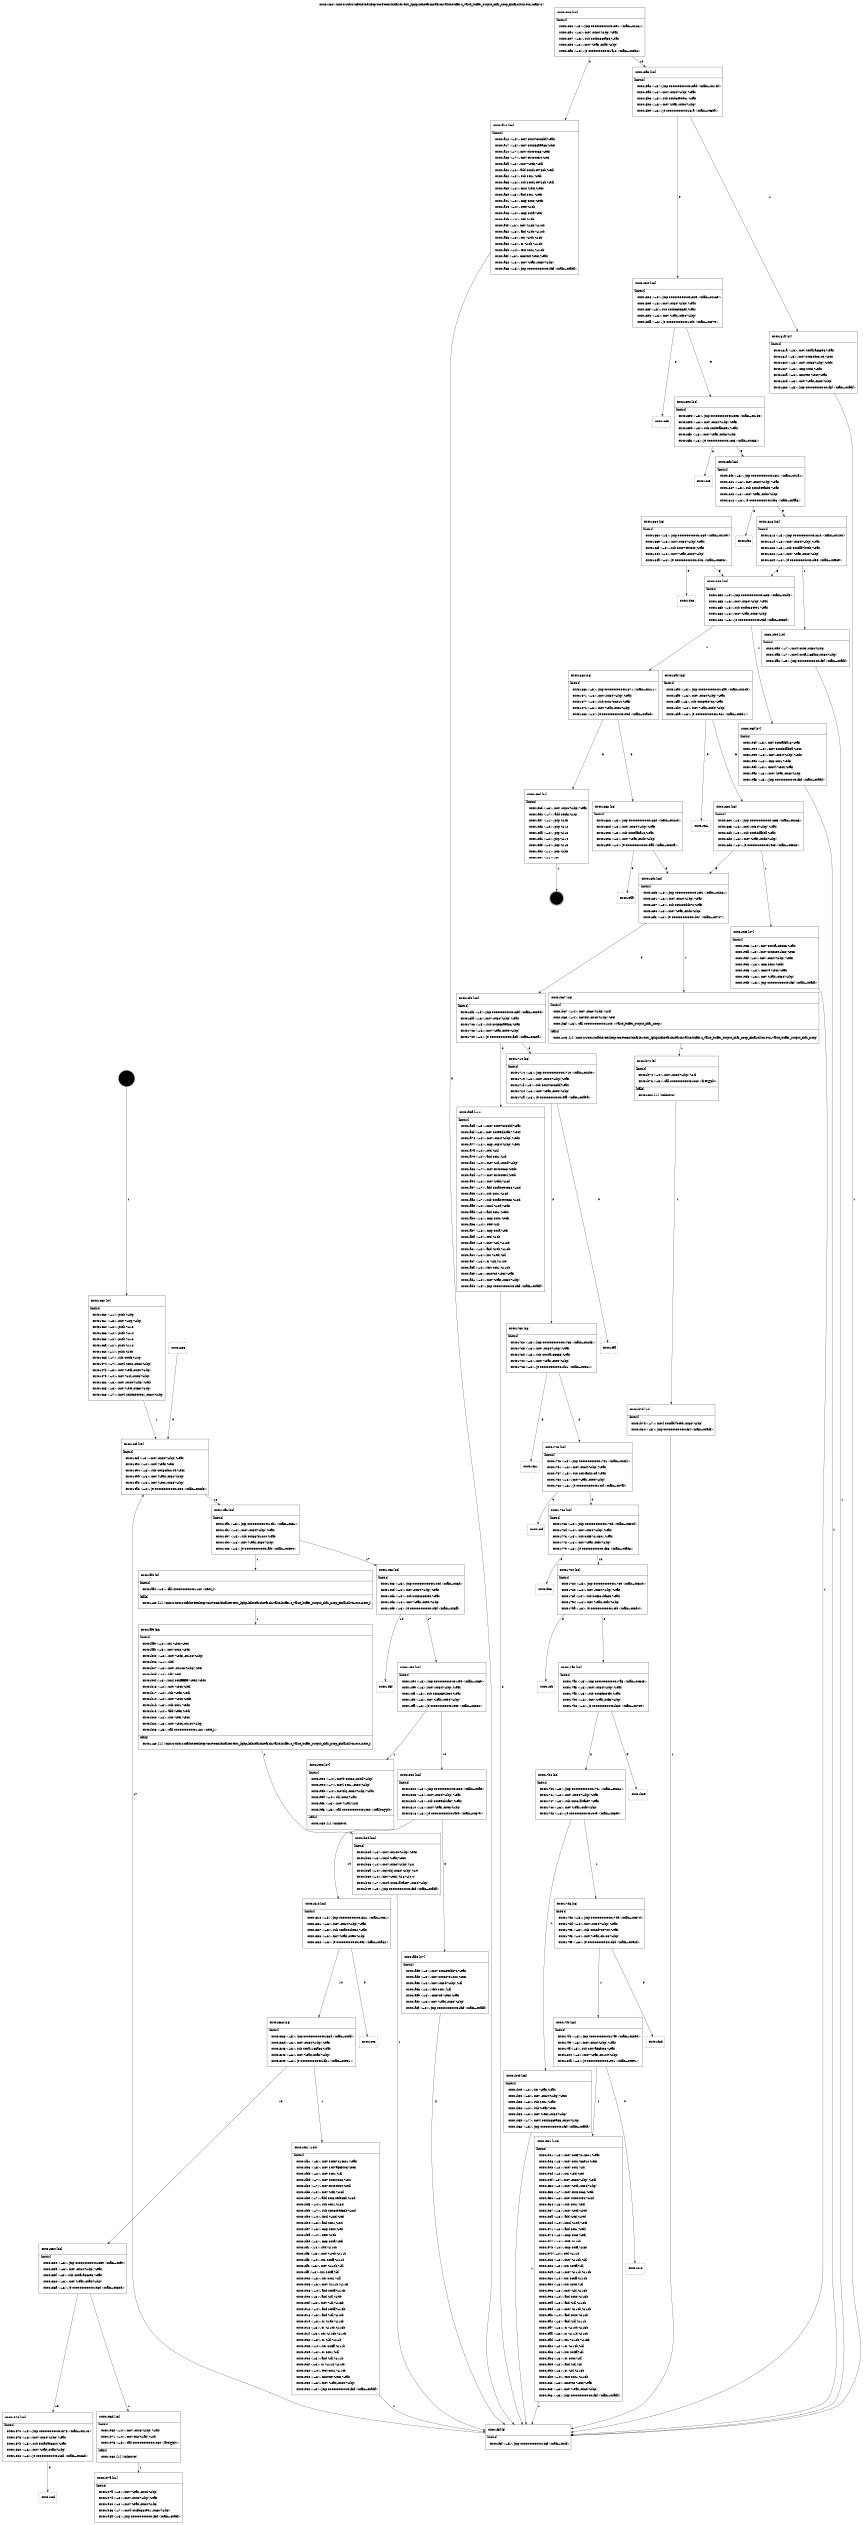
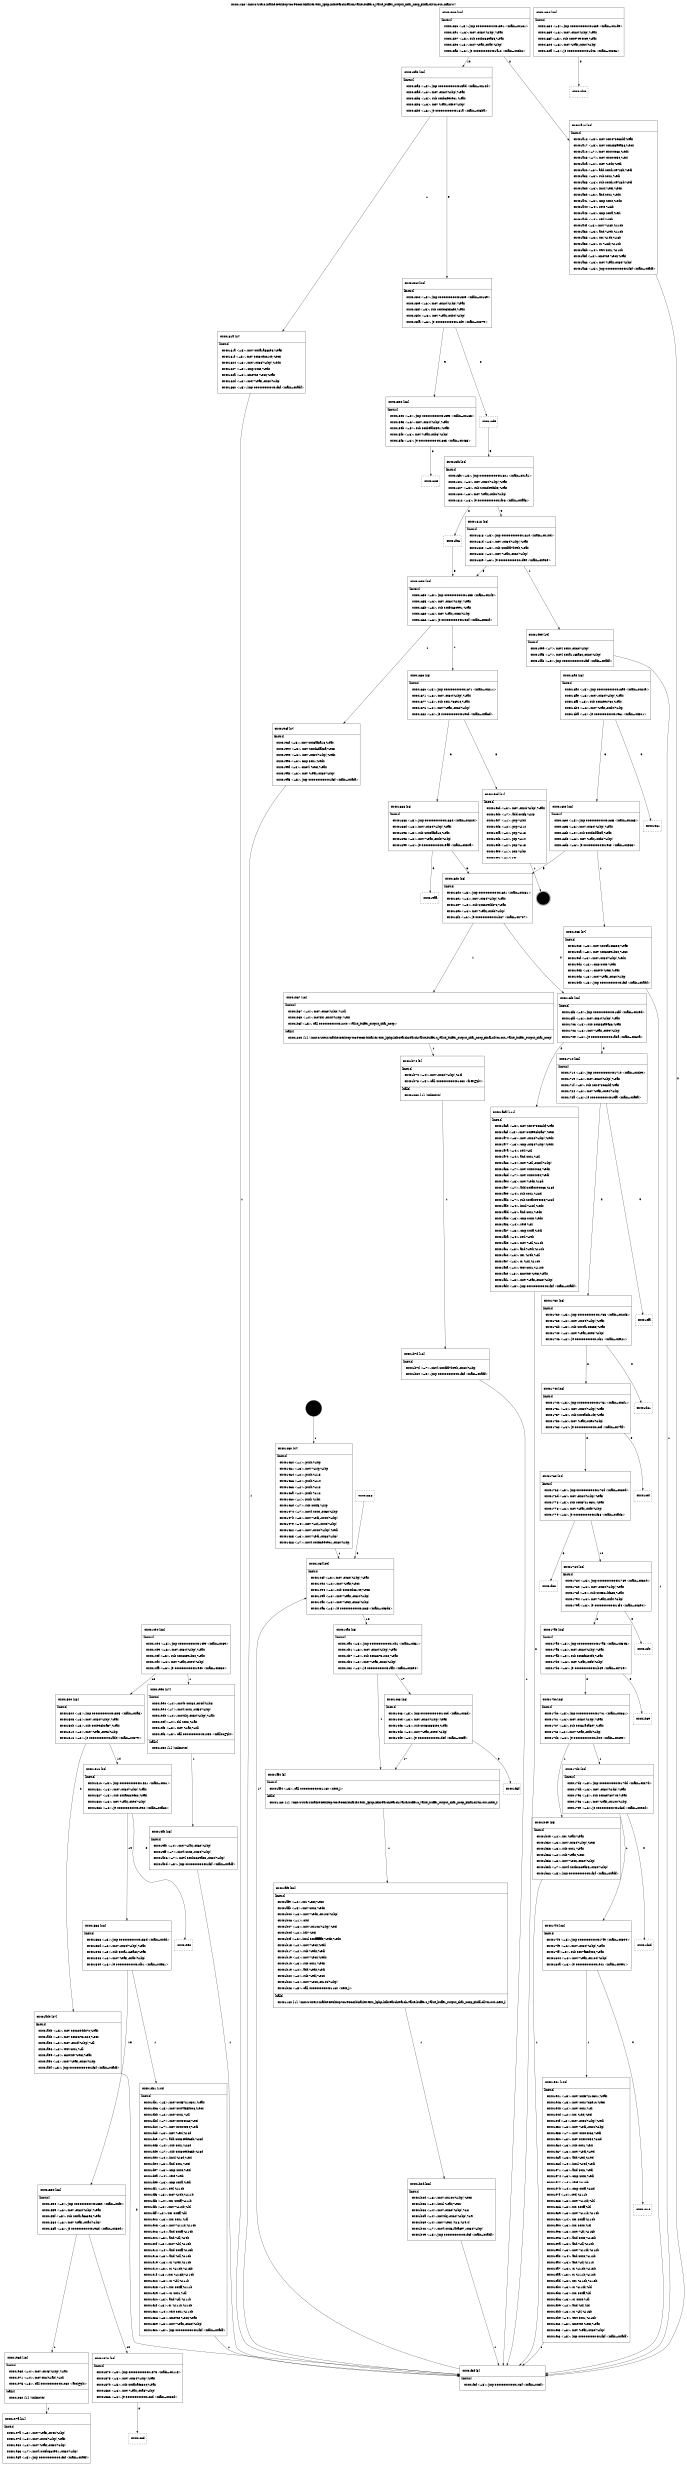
(739, 451) -> (489, 441)
(717, 570) -> (453, 560)
(401, 1619) -> (498, 1759)
(431, 1637) -> (404, 1756)
none -> (193, 1848)
